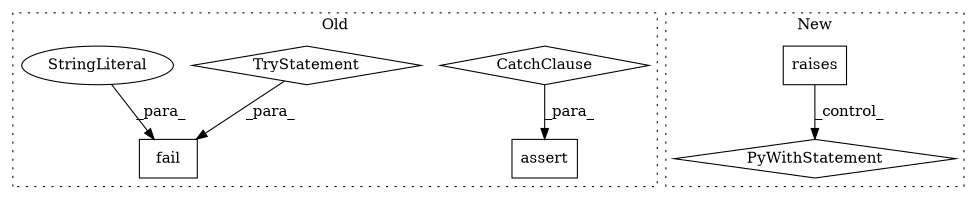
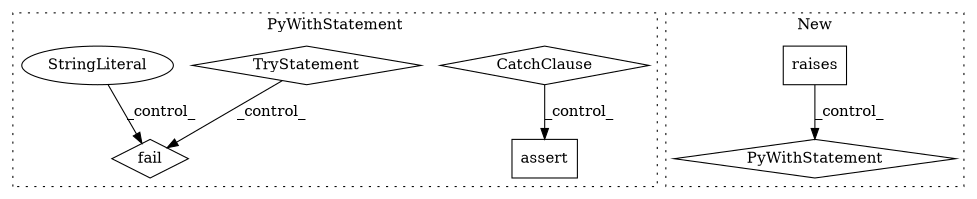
(335, 25) -> (335, 25)
(161, 112) -> (161, 112)
(270, 112) -> (271, 112)
(569, 112) -> (579, 112)
(168, 159) -> (150, 159)
